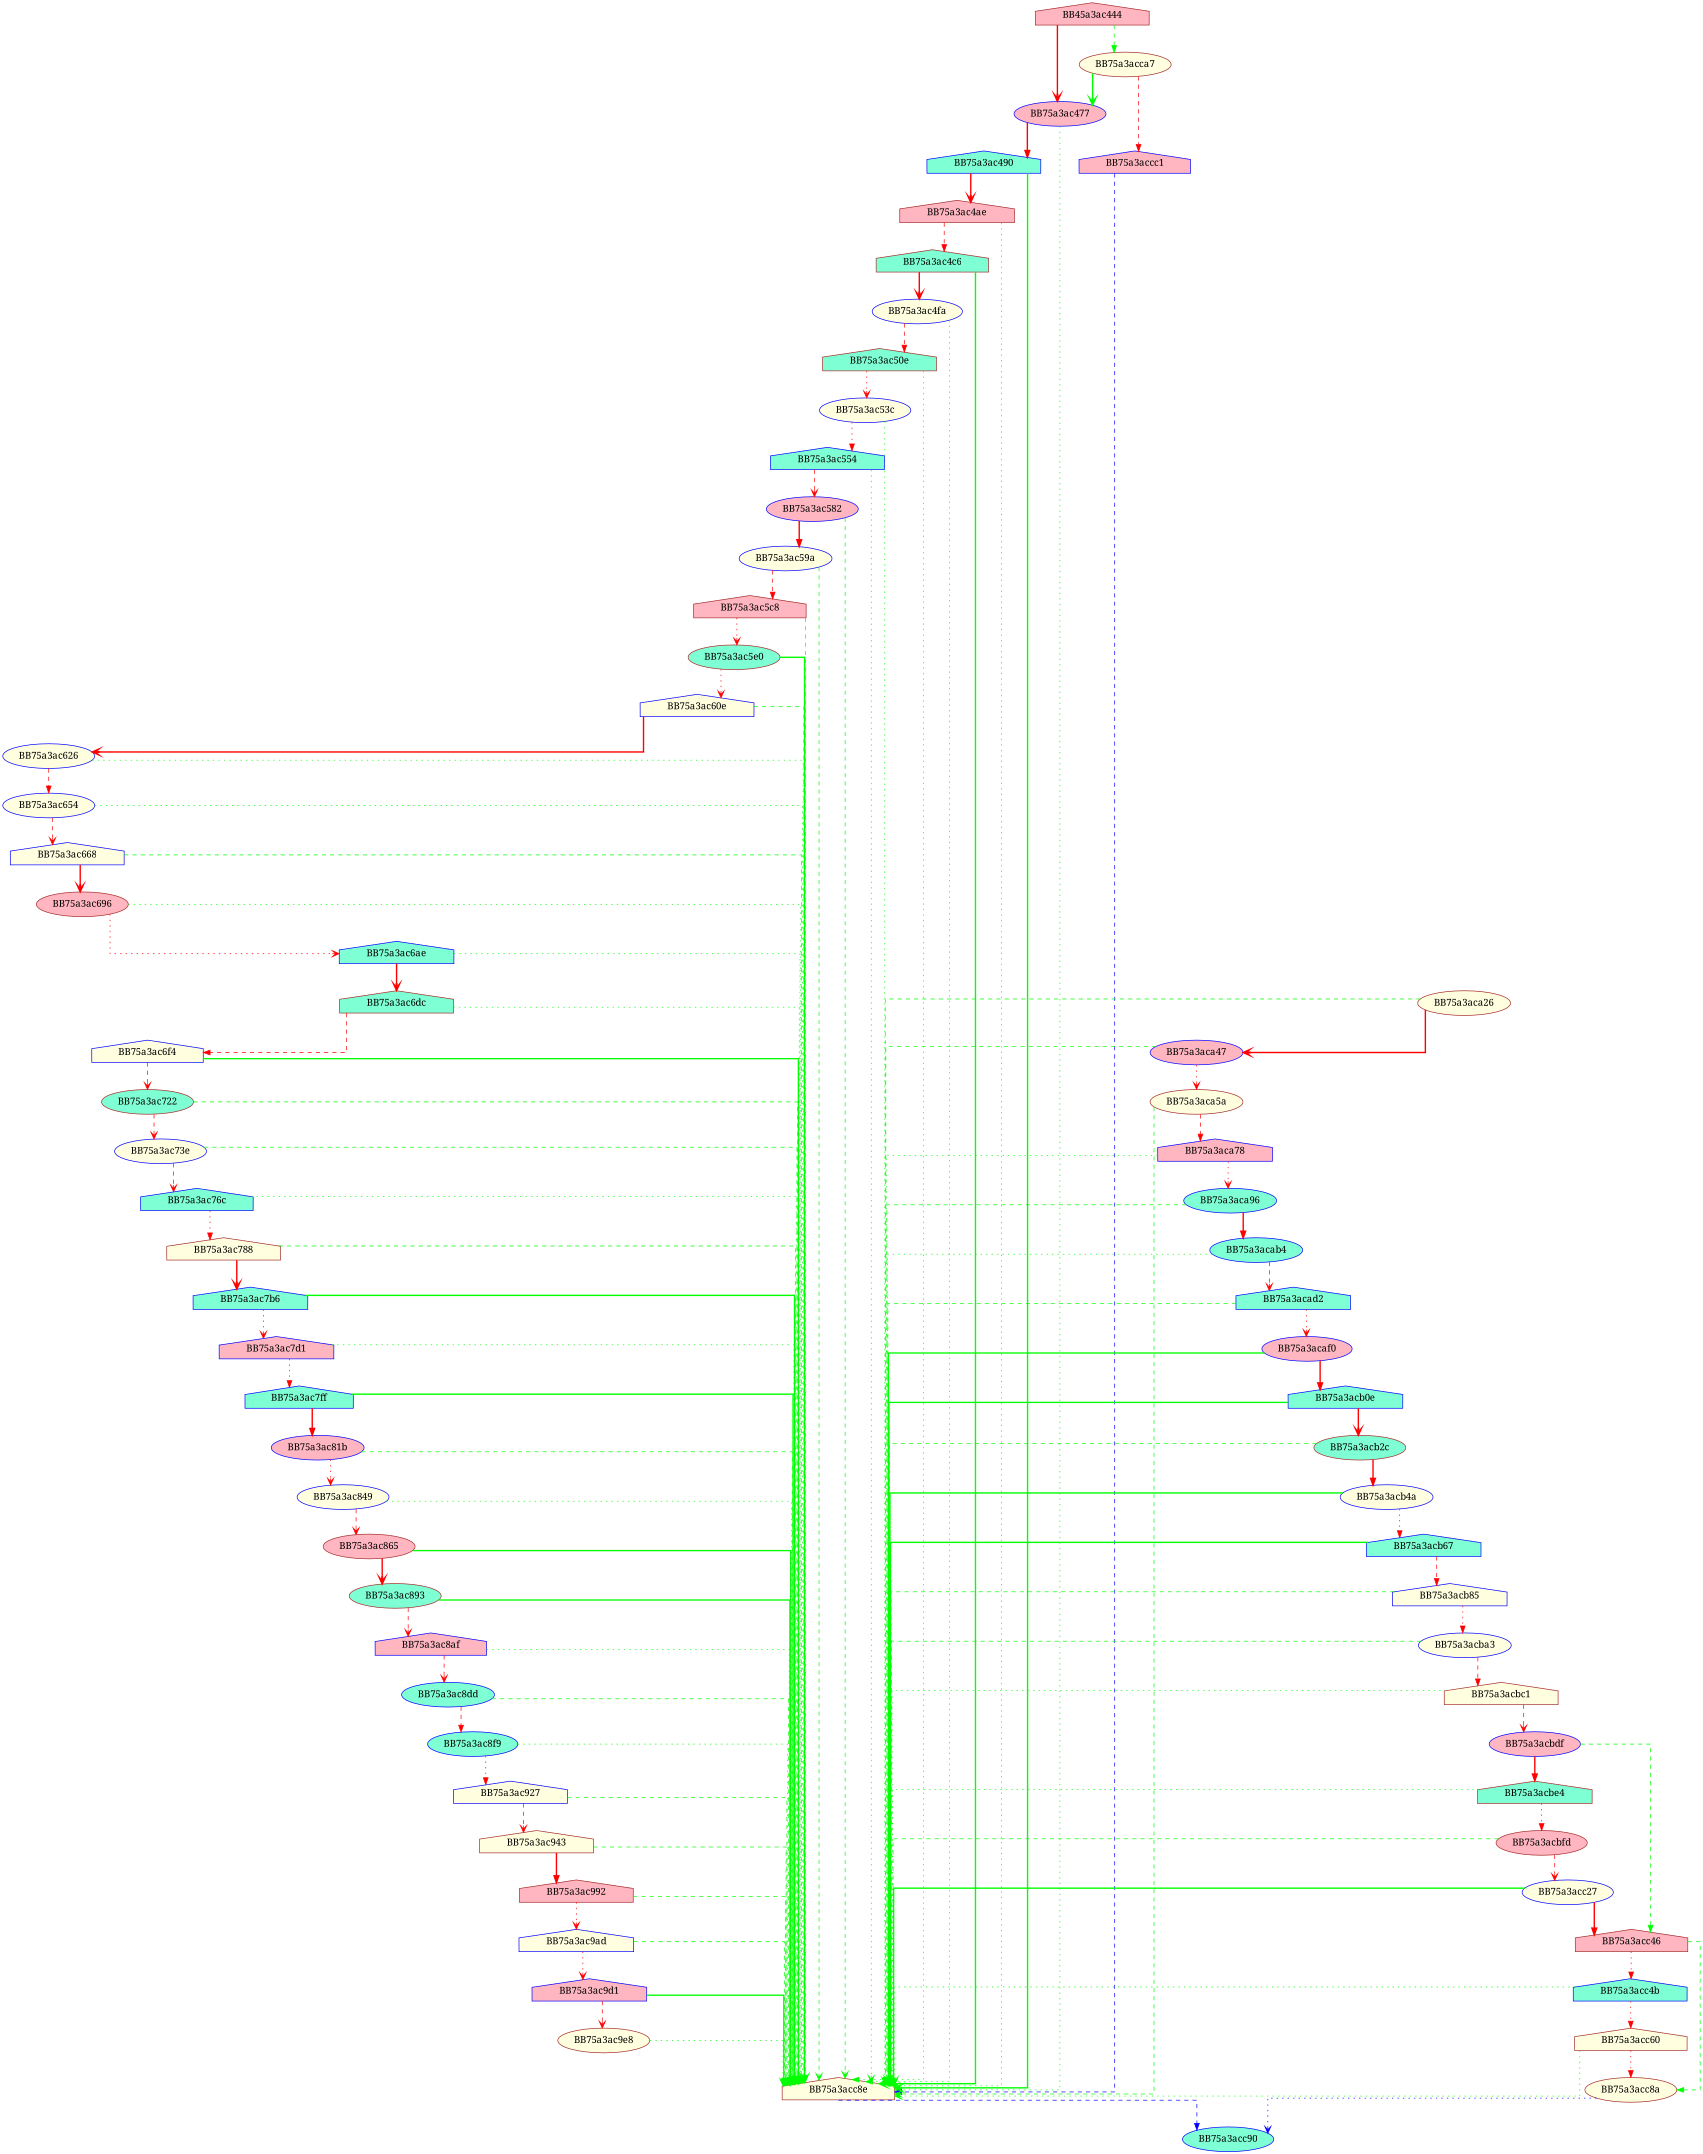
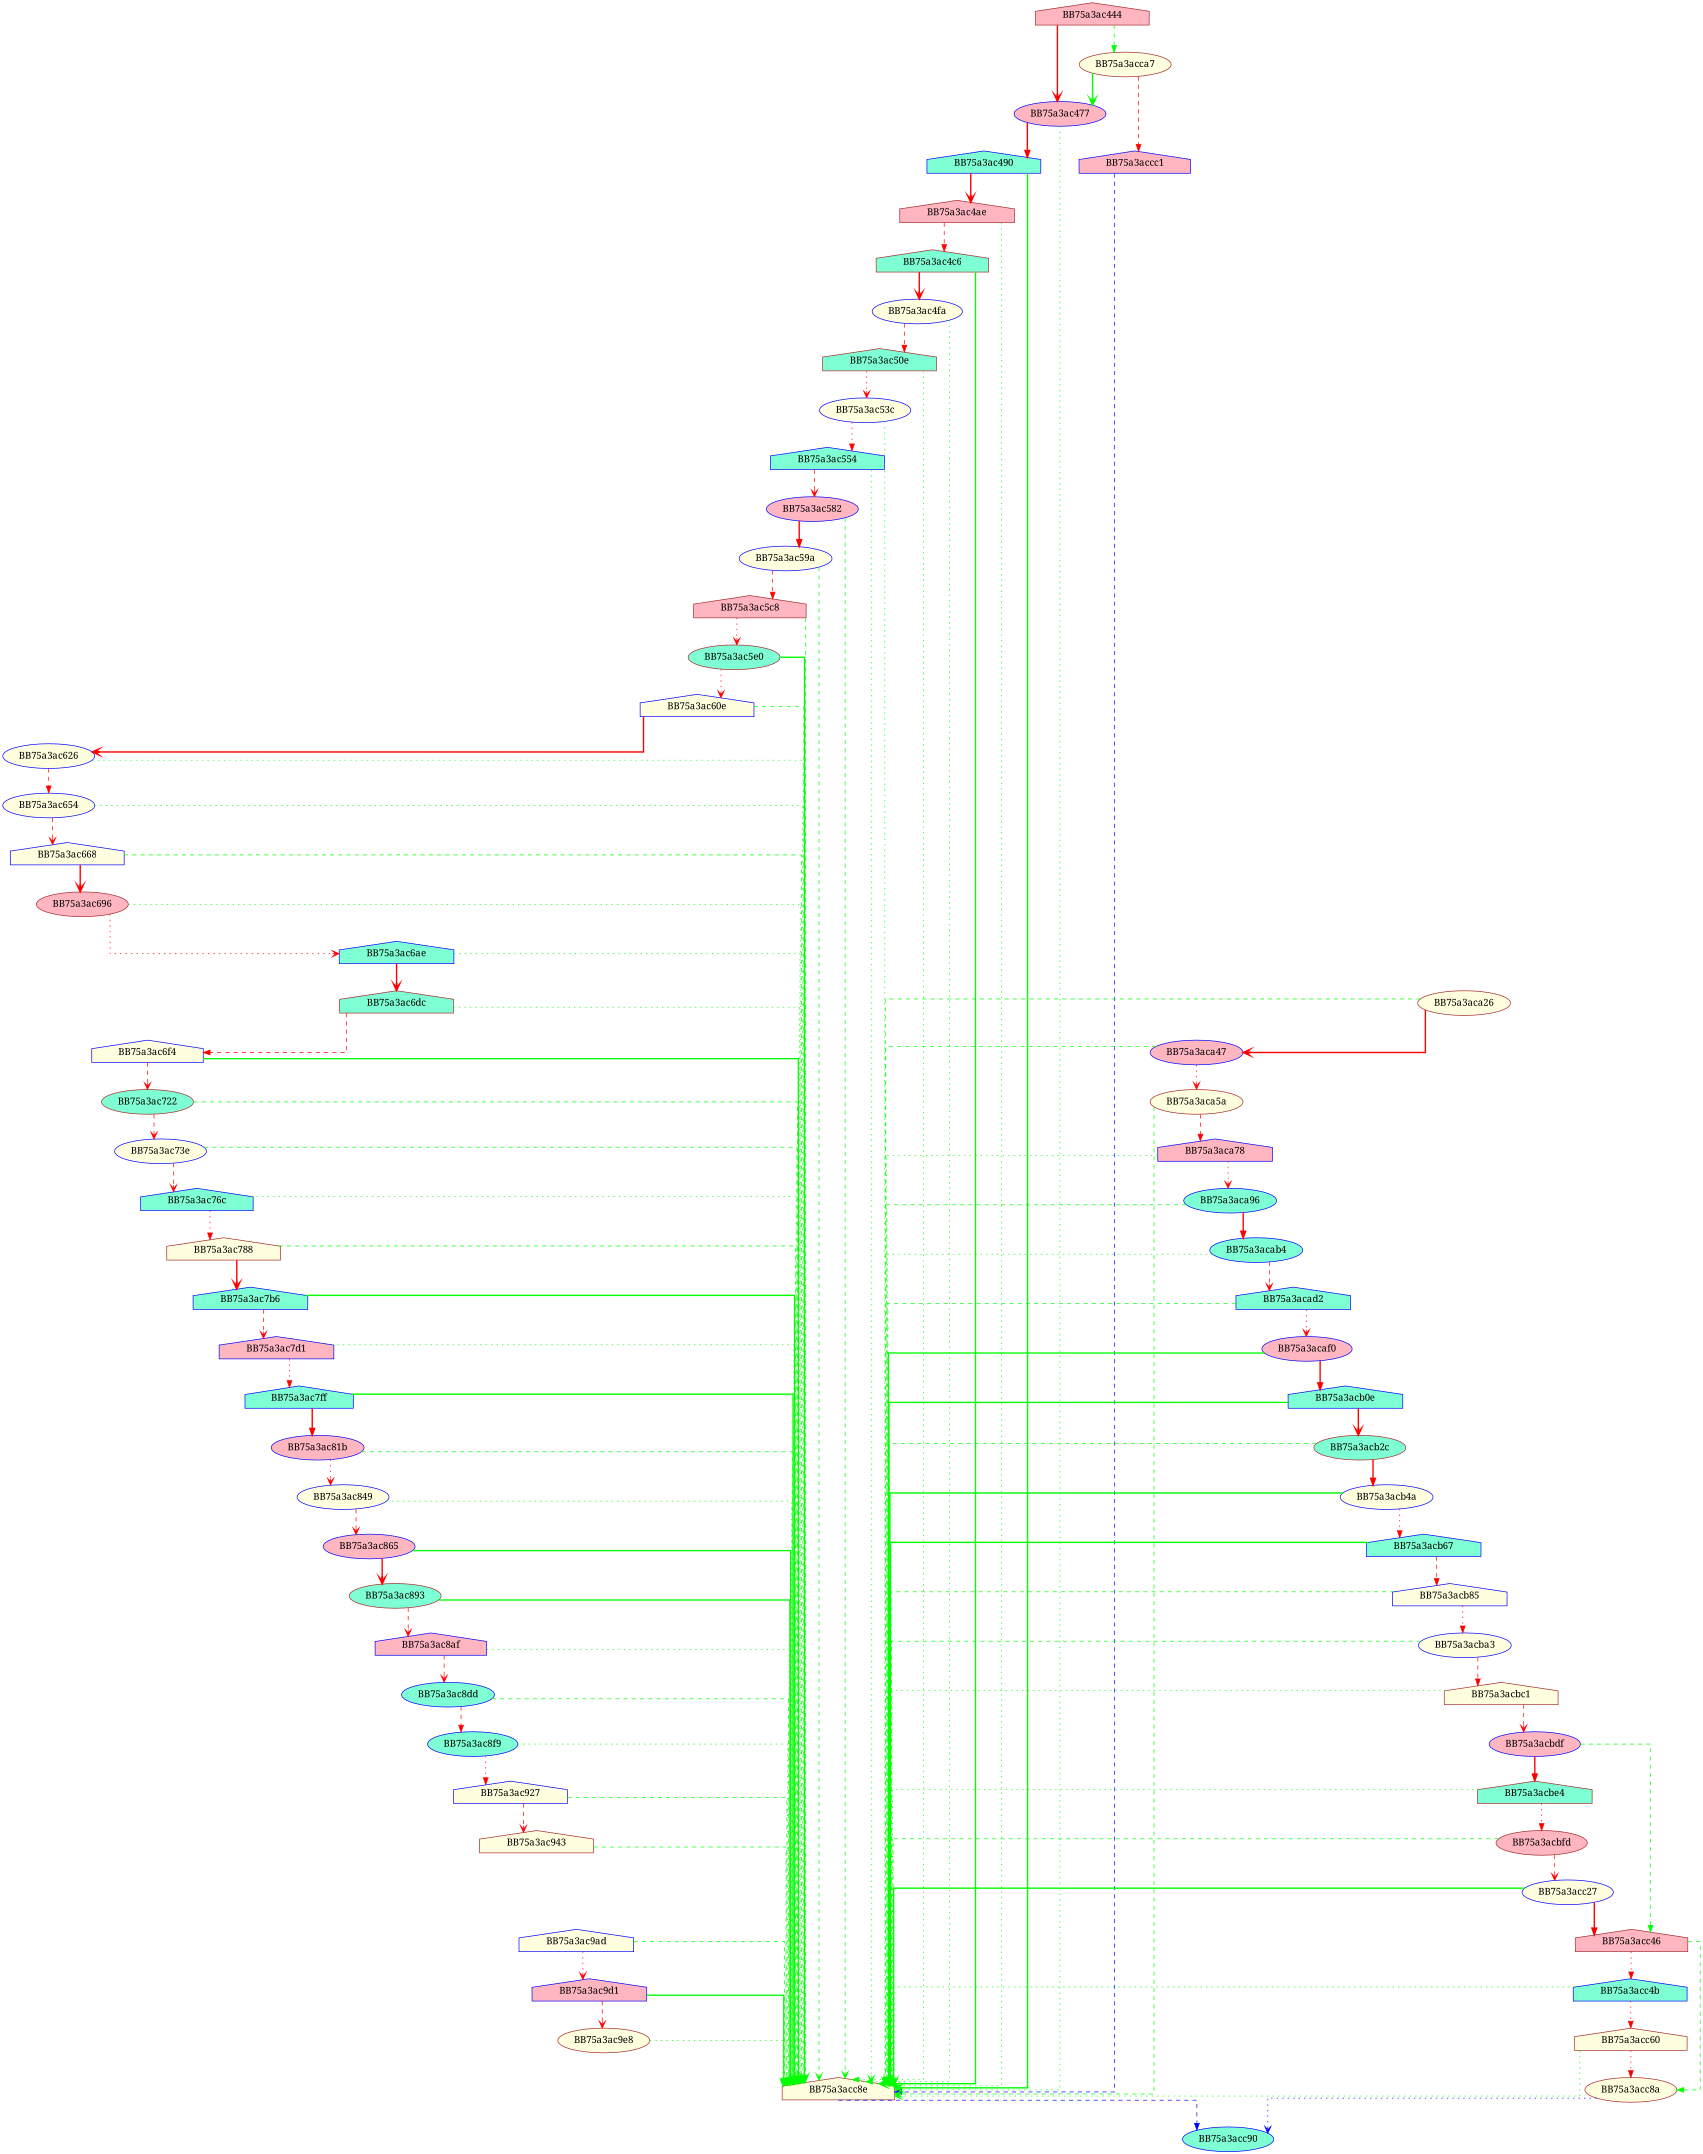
(1092, 15) -> (1092, 15)
(263, 1321) -> (263, 1321)
(369, 1546) -> (369, 1546)
(576, 1892) -> none
